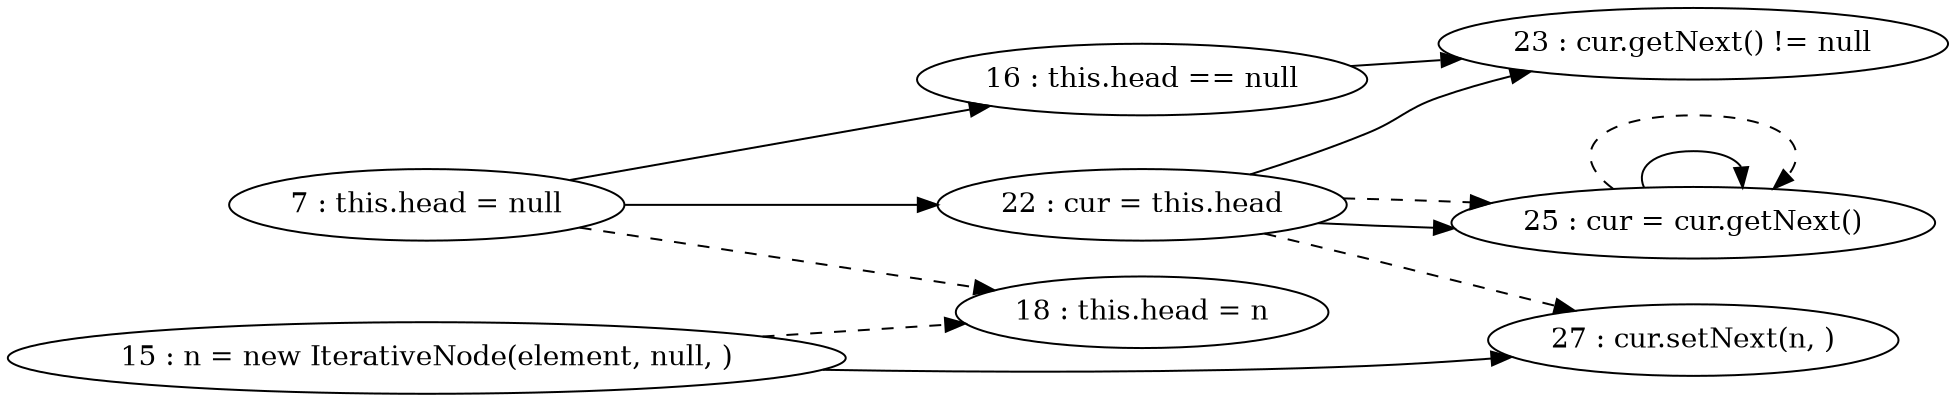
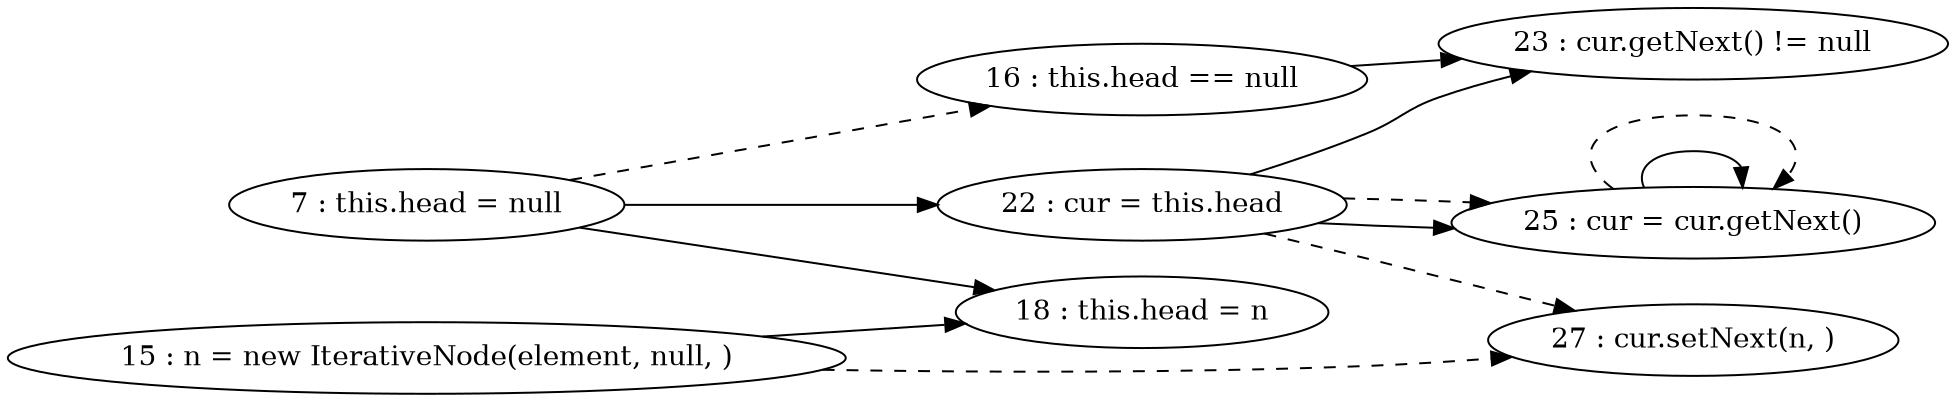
(770, 145) -> (770, 145)
(777, 257) -> (777, 257)
(854, 331) -> (854, 331)
(1157, 371) -> (1157, 371)
